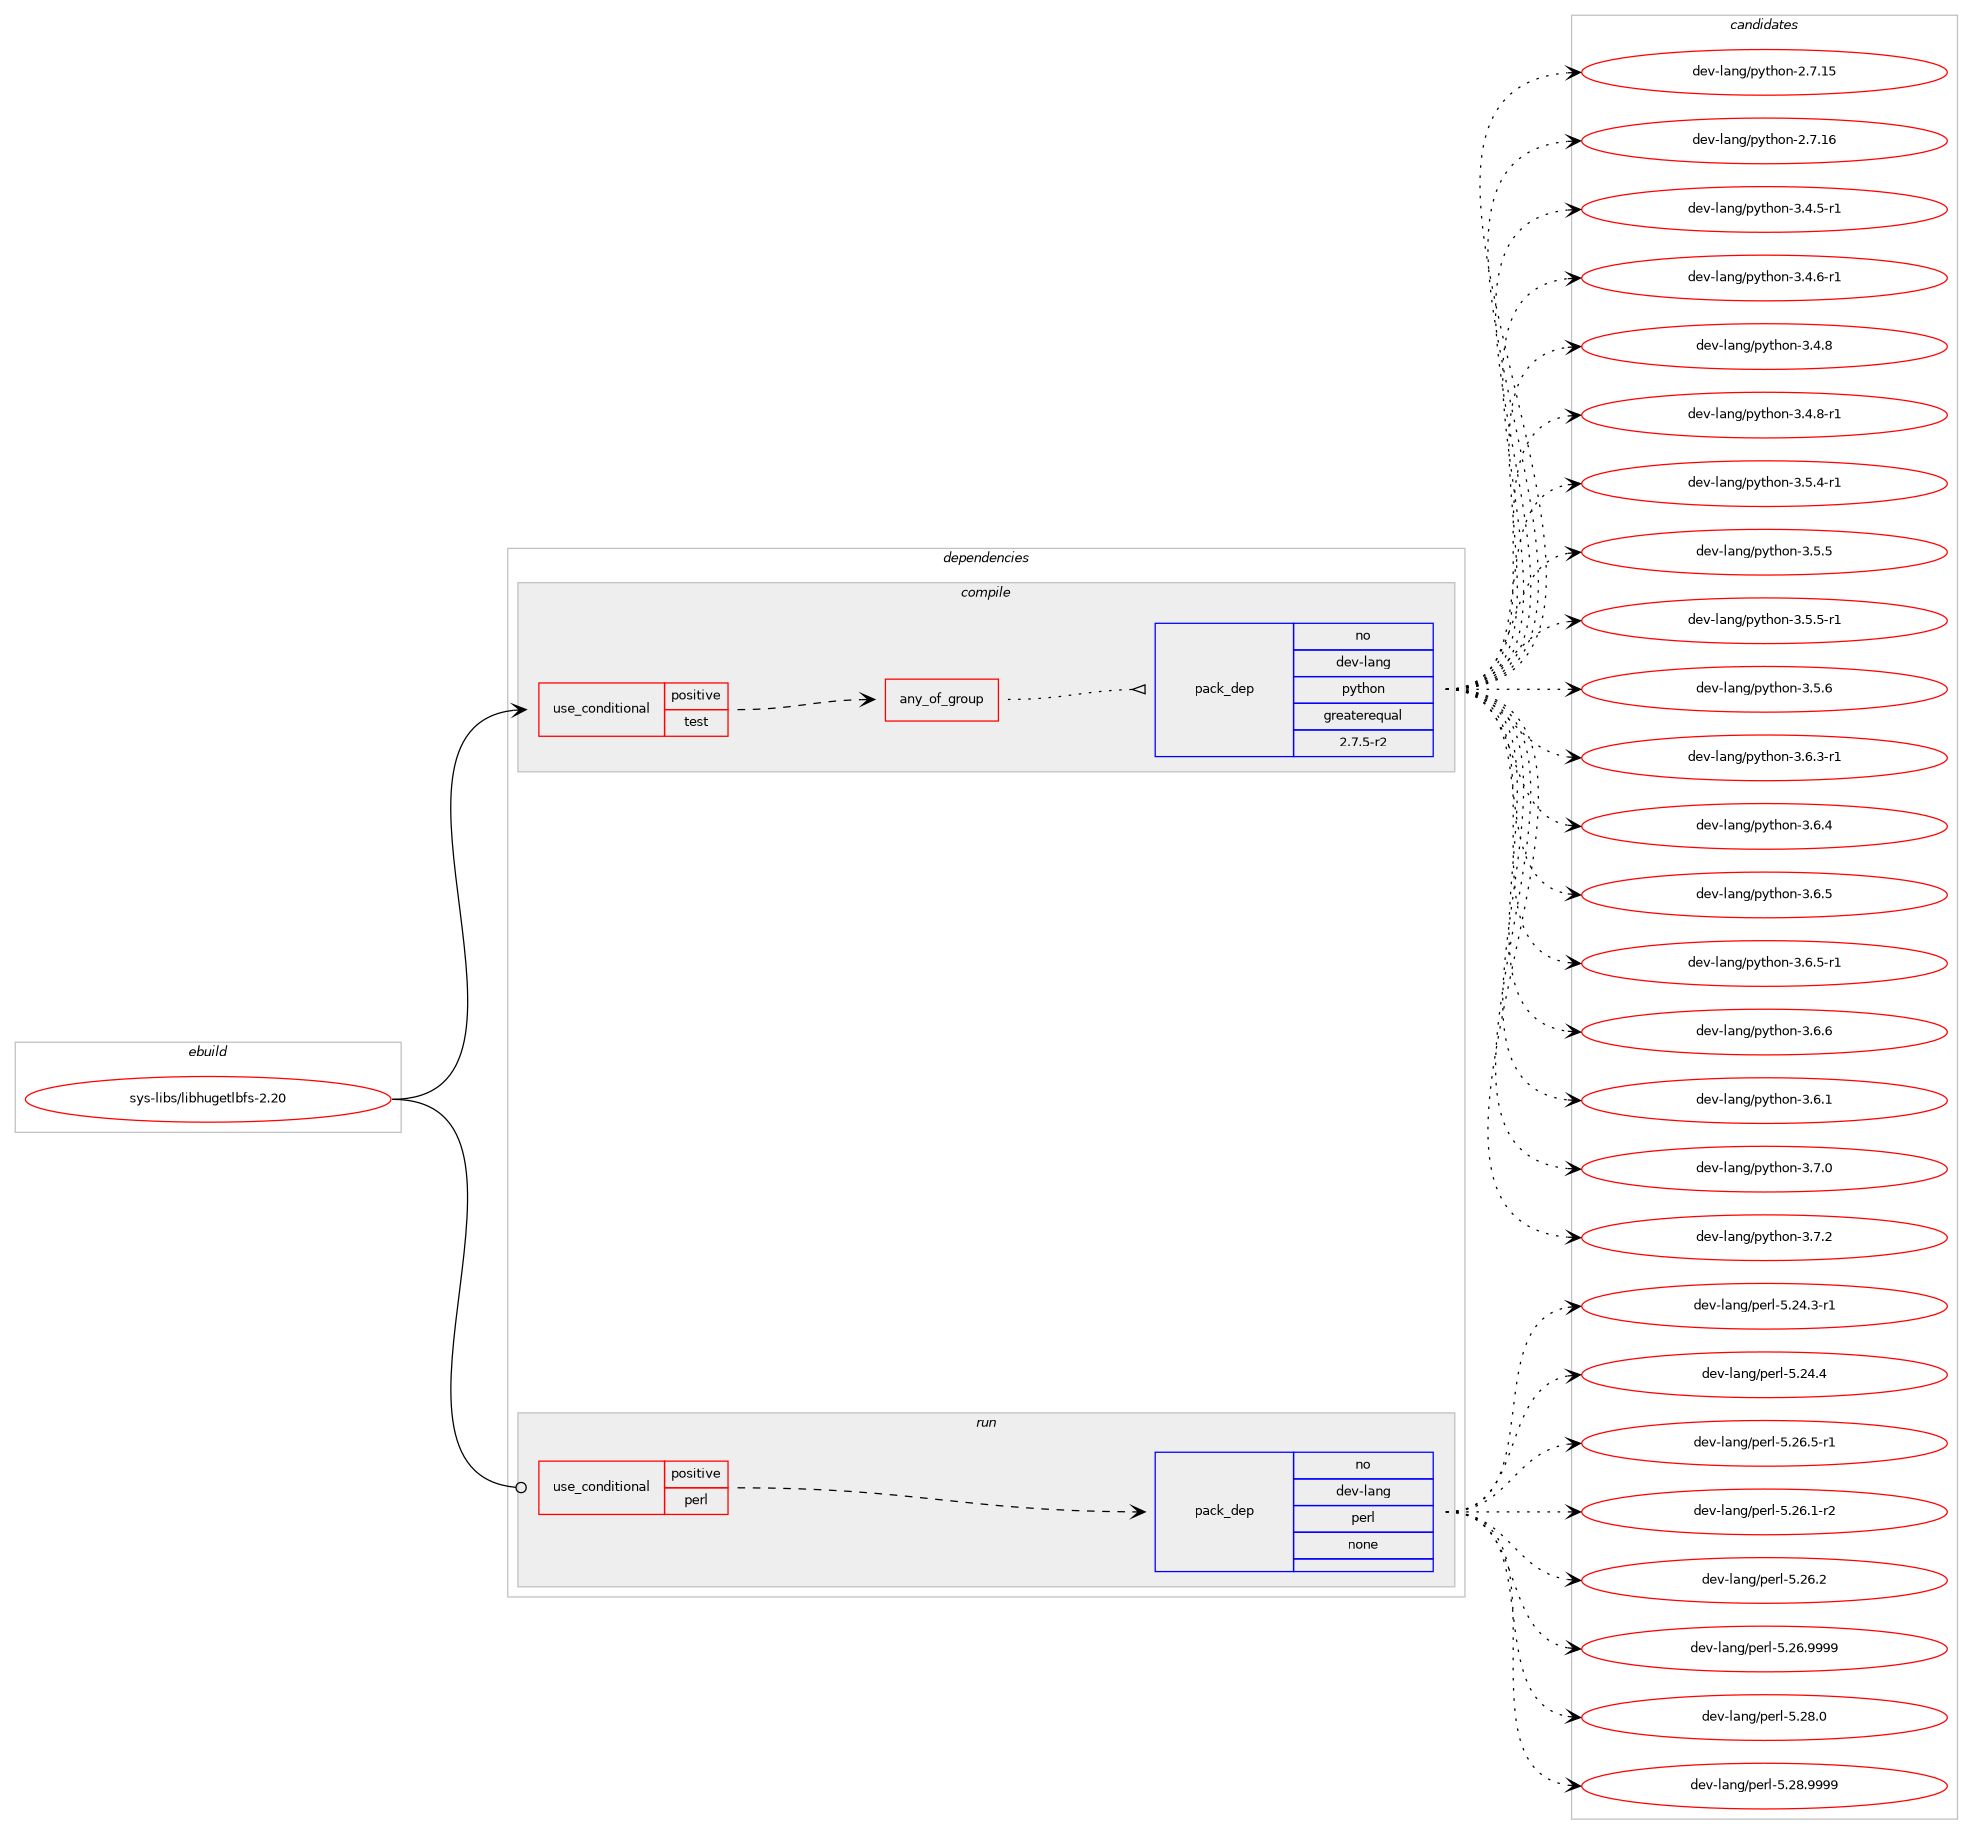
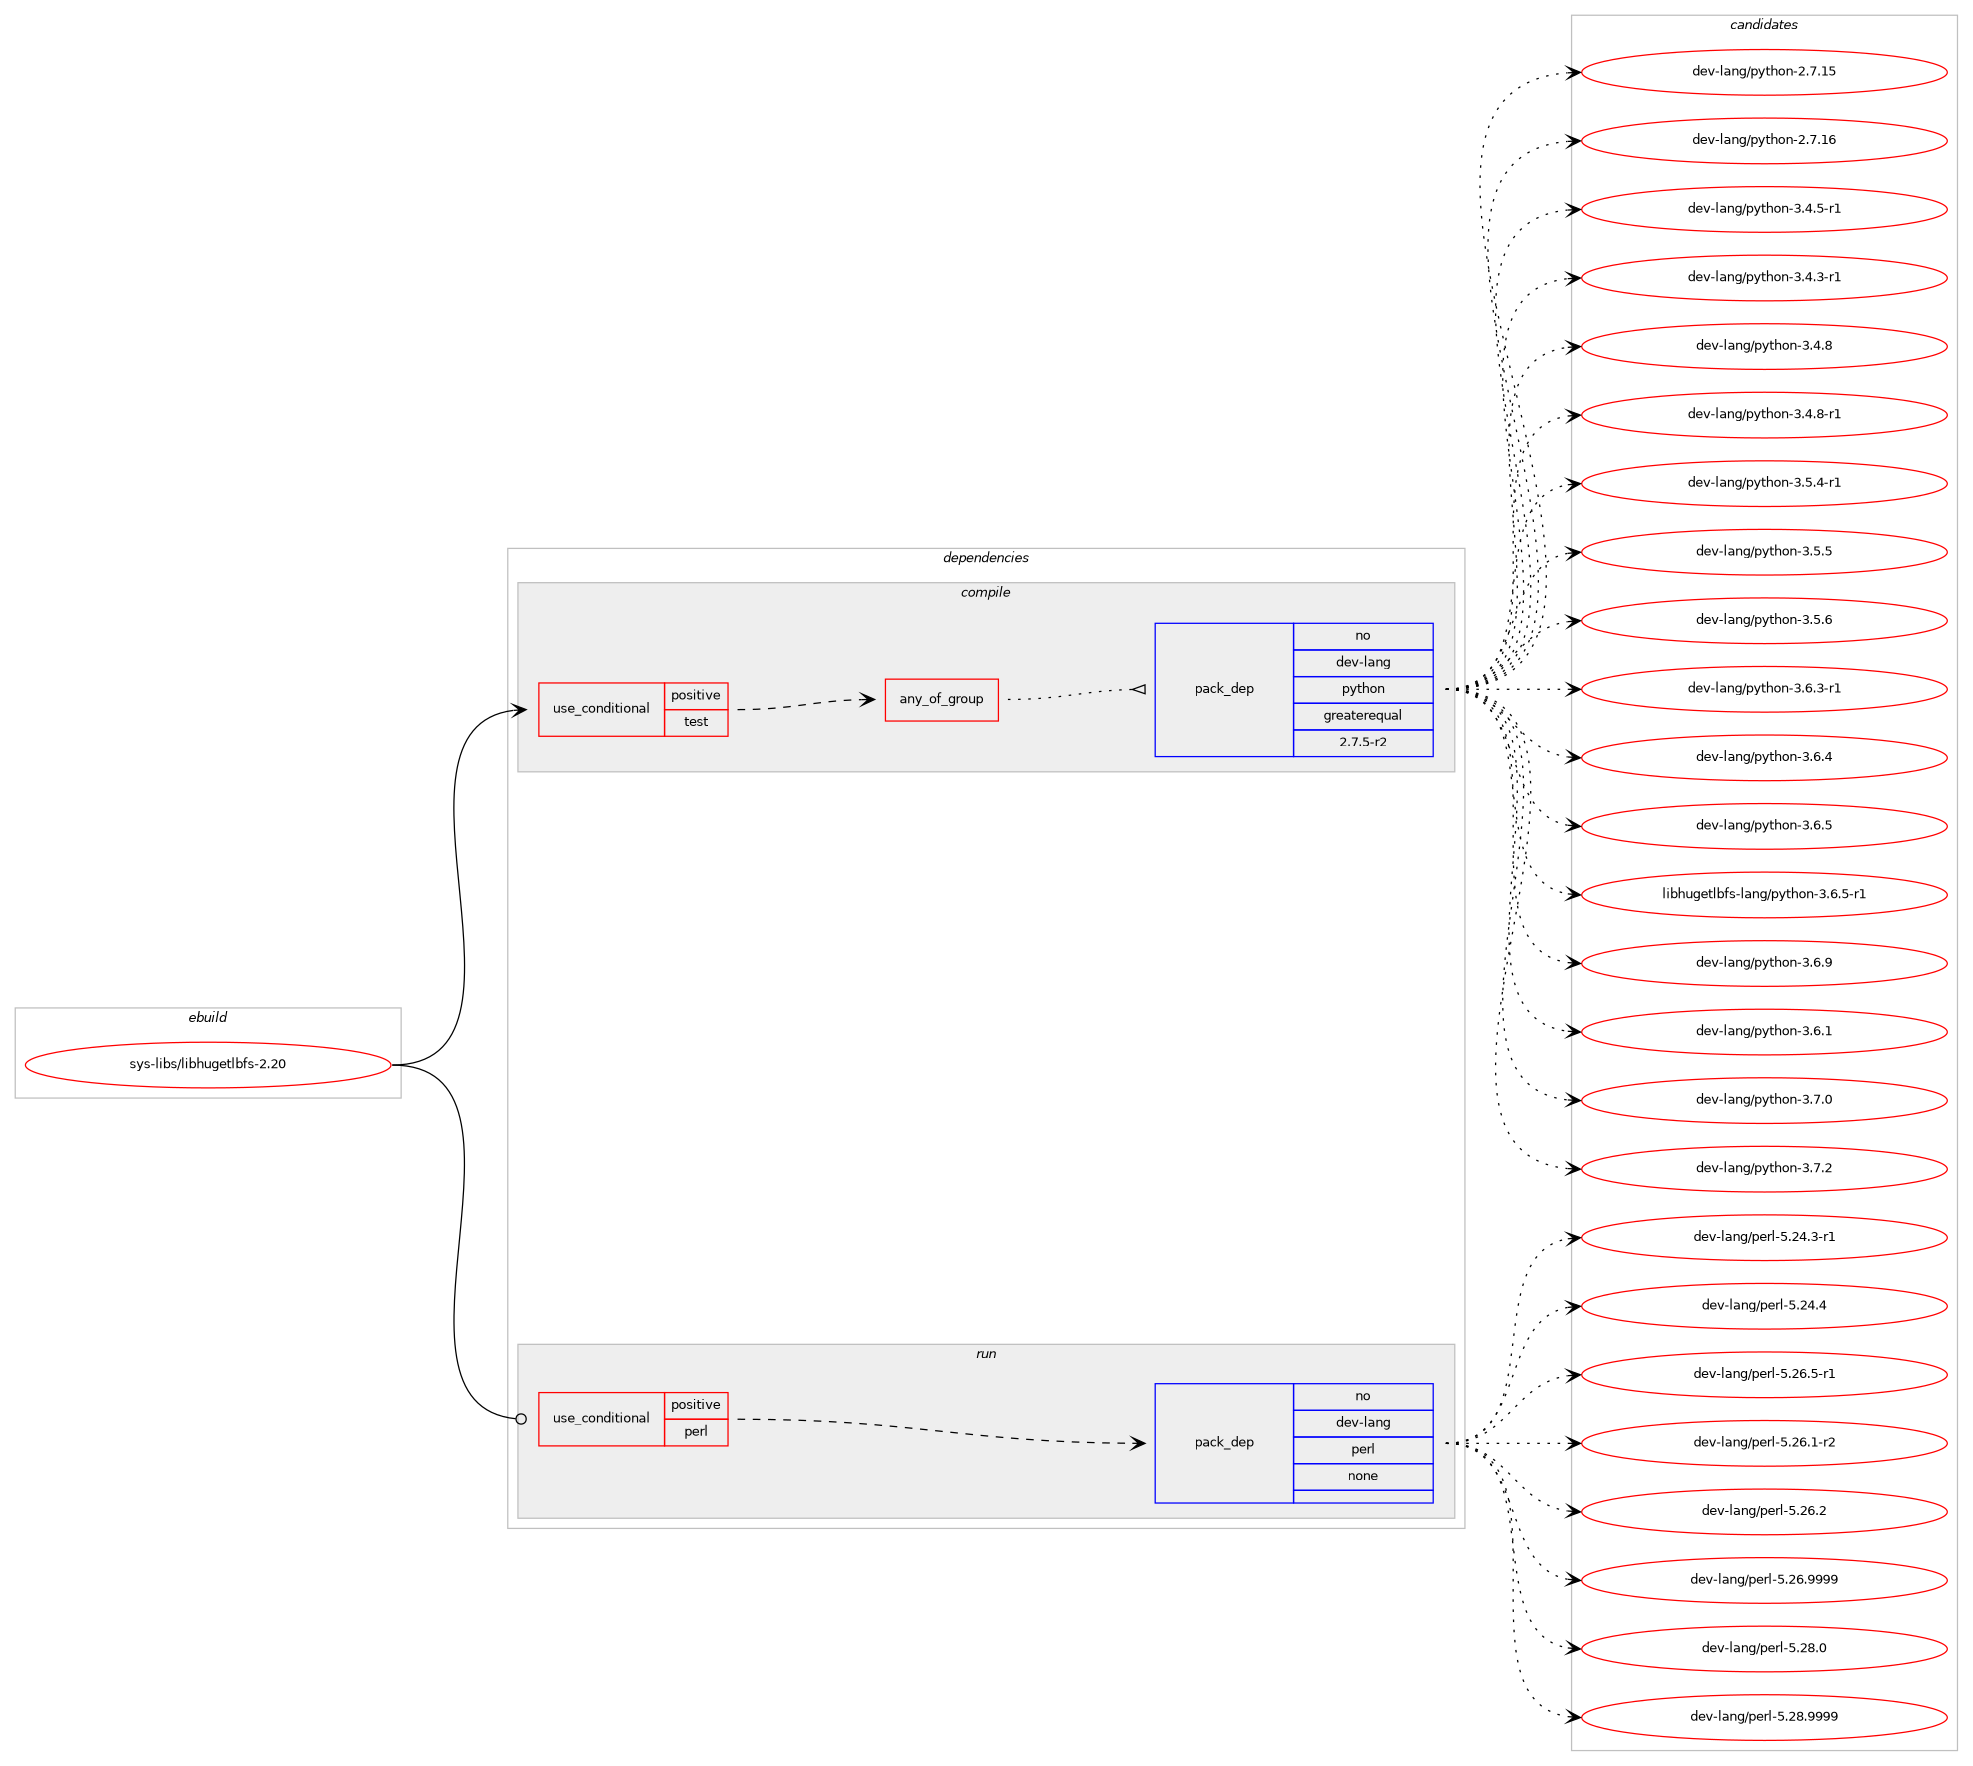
(1765, 278) -> (1765, 278)
(1765, 621) -> none
(1765, 964) -> (1765, 895)
(1765, 1032) -> (1765, 964)
